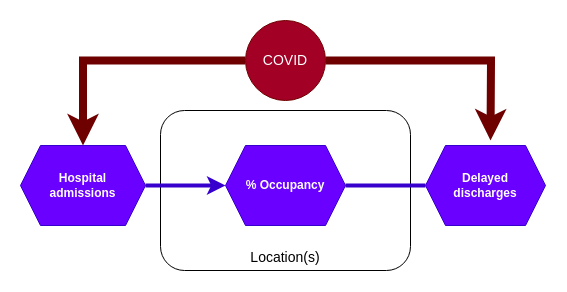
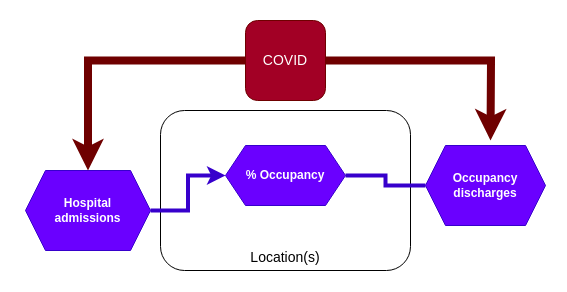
(286, 61) -> (286, 61)
(83, 186) -> (88, 211)
(286, 186) -> (286, 176)
(486, 186) -> (486, 186)
